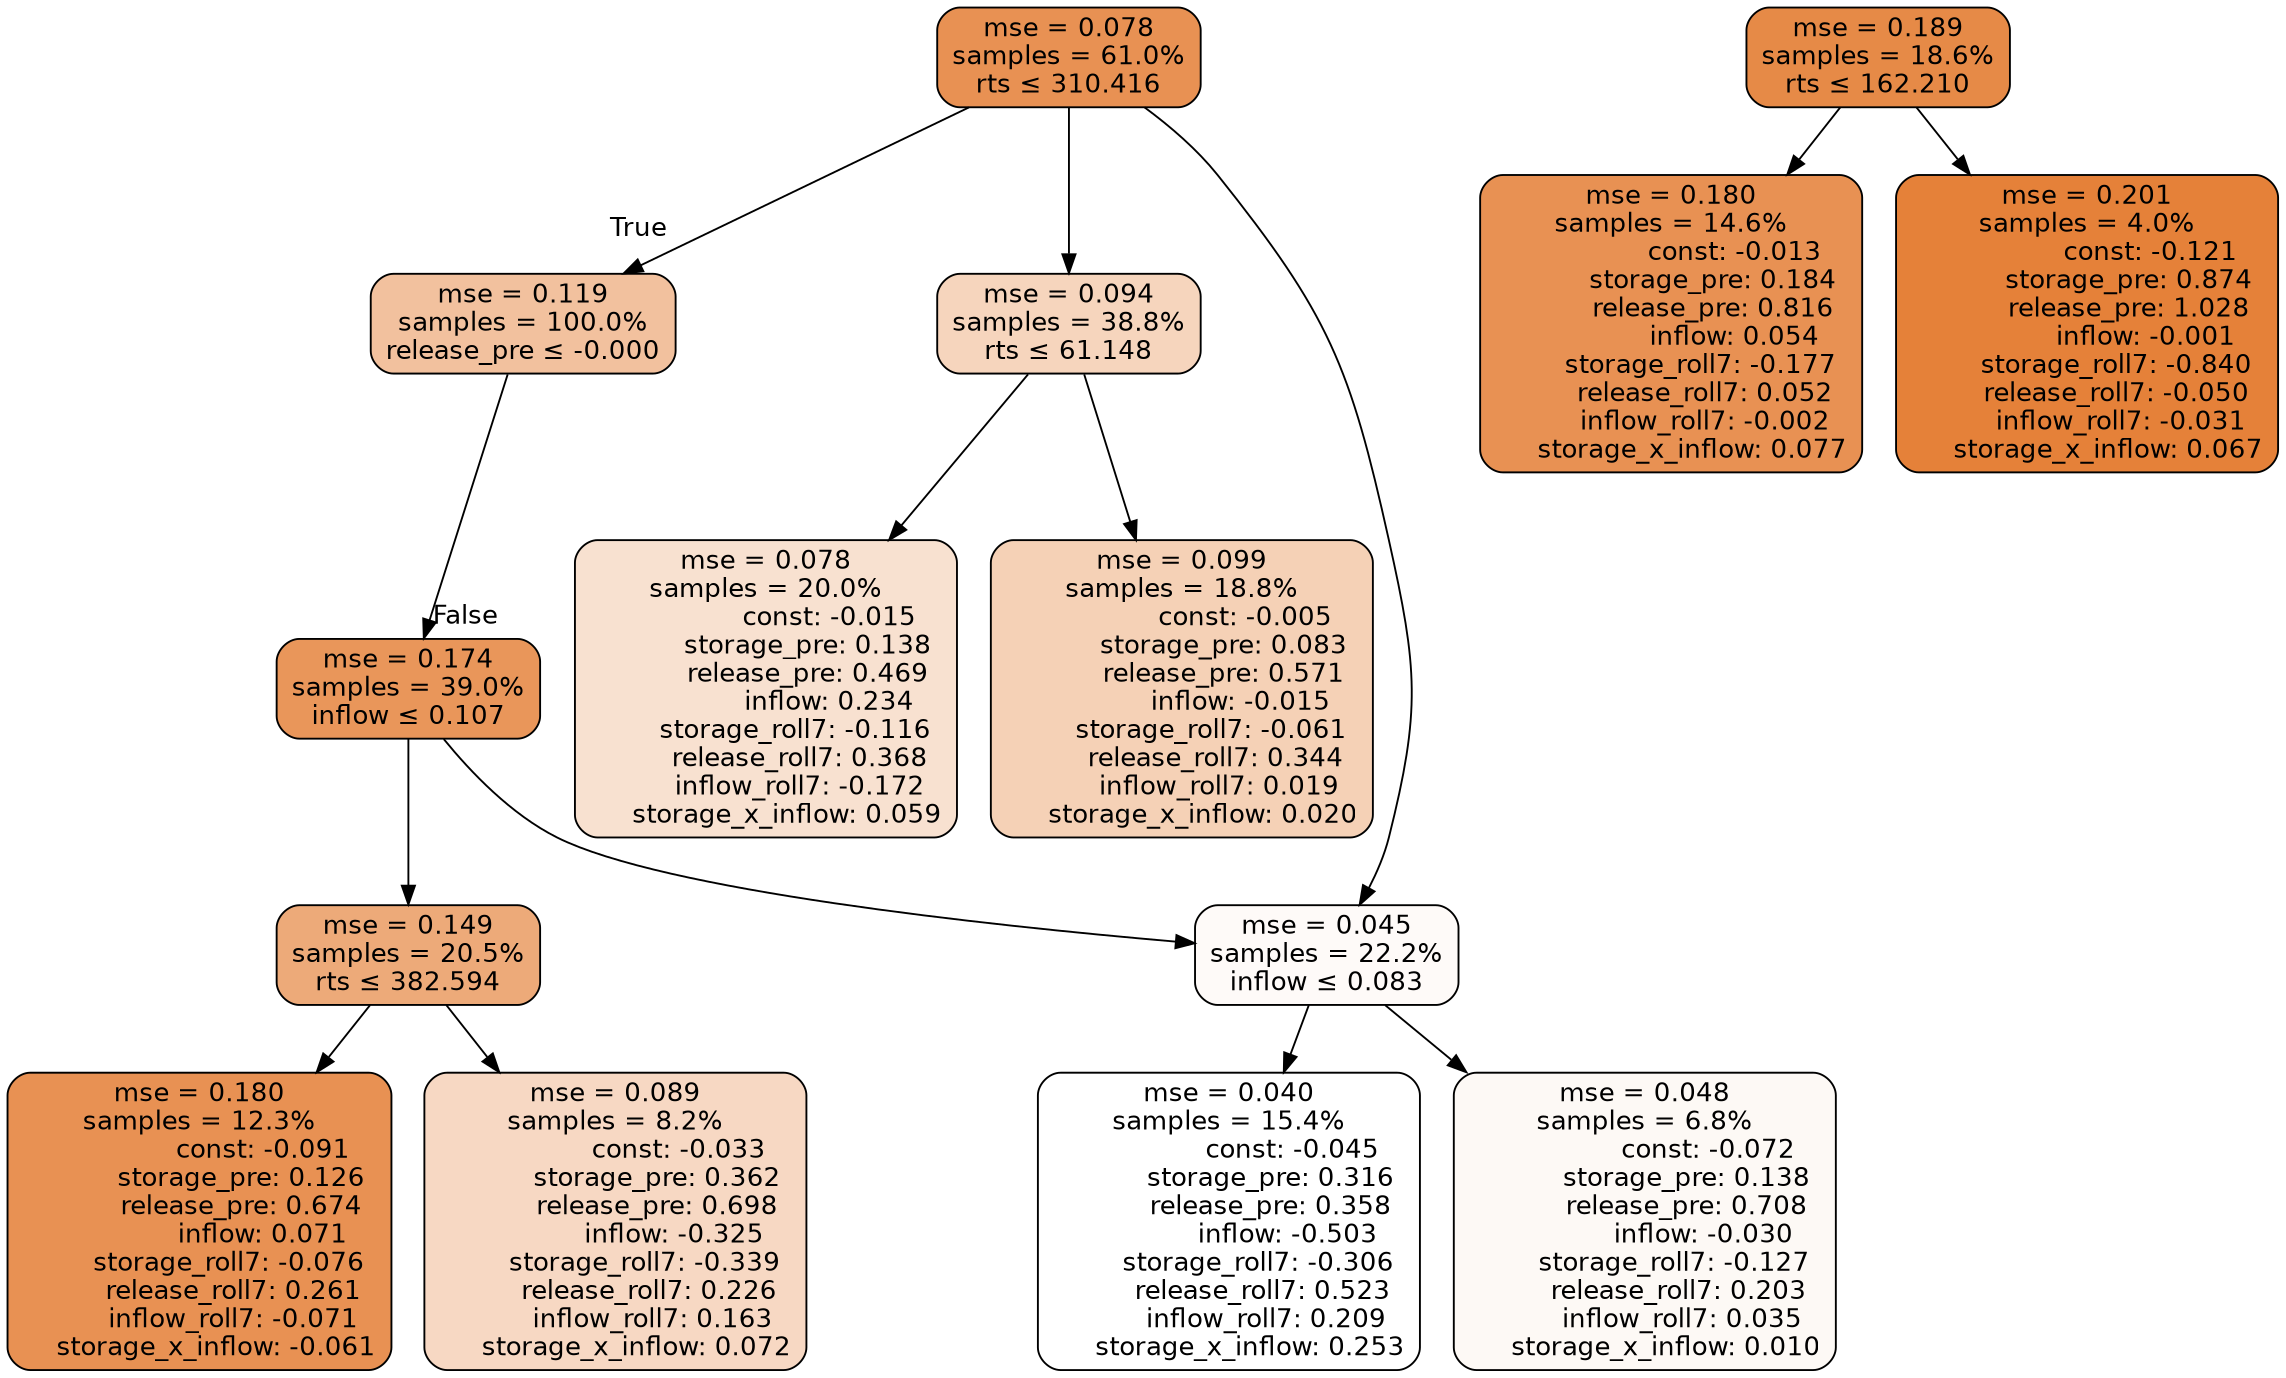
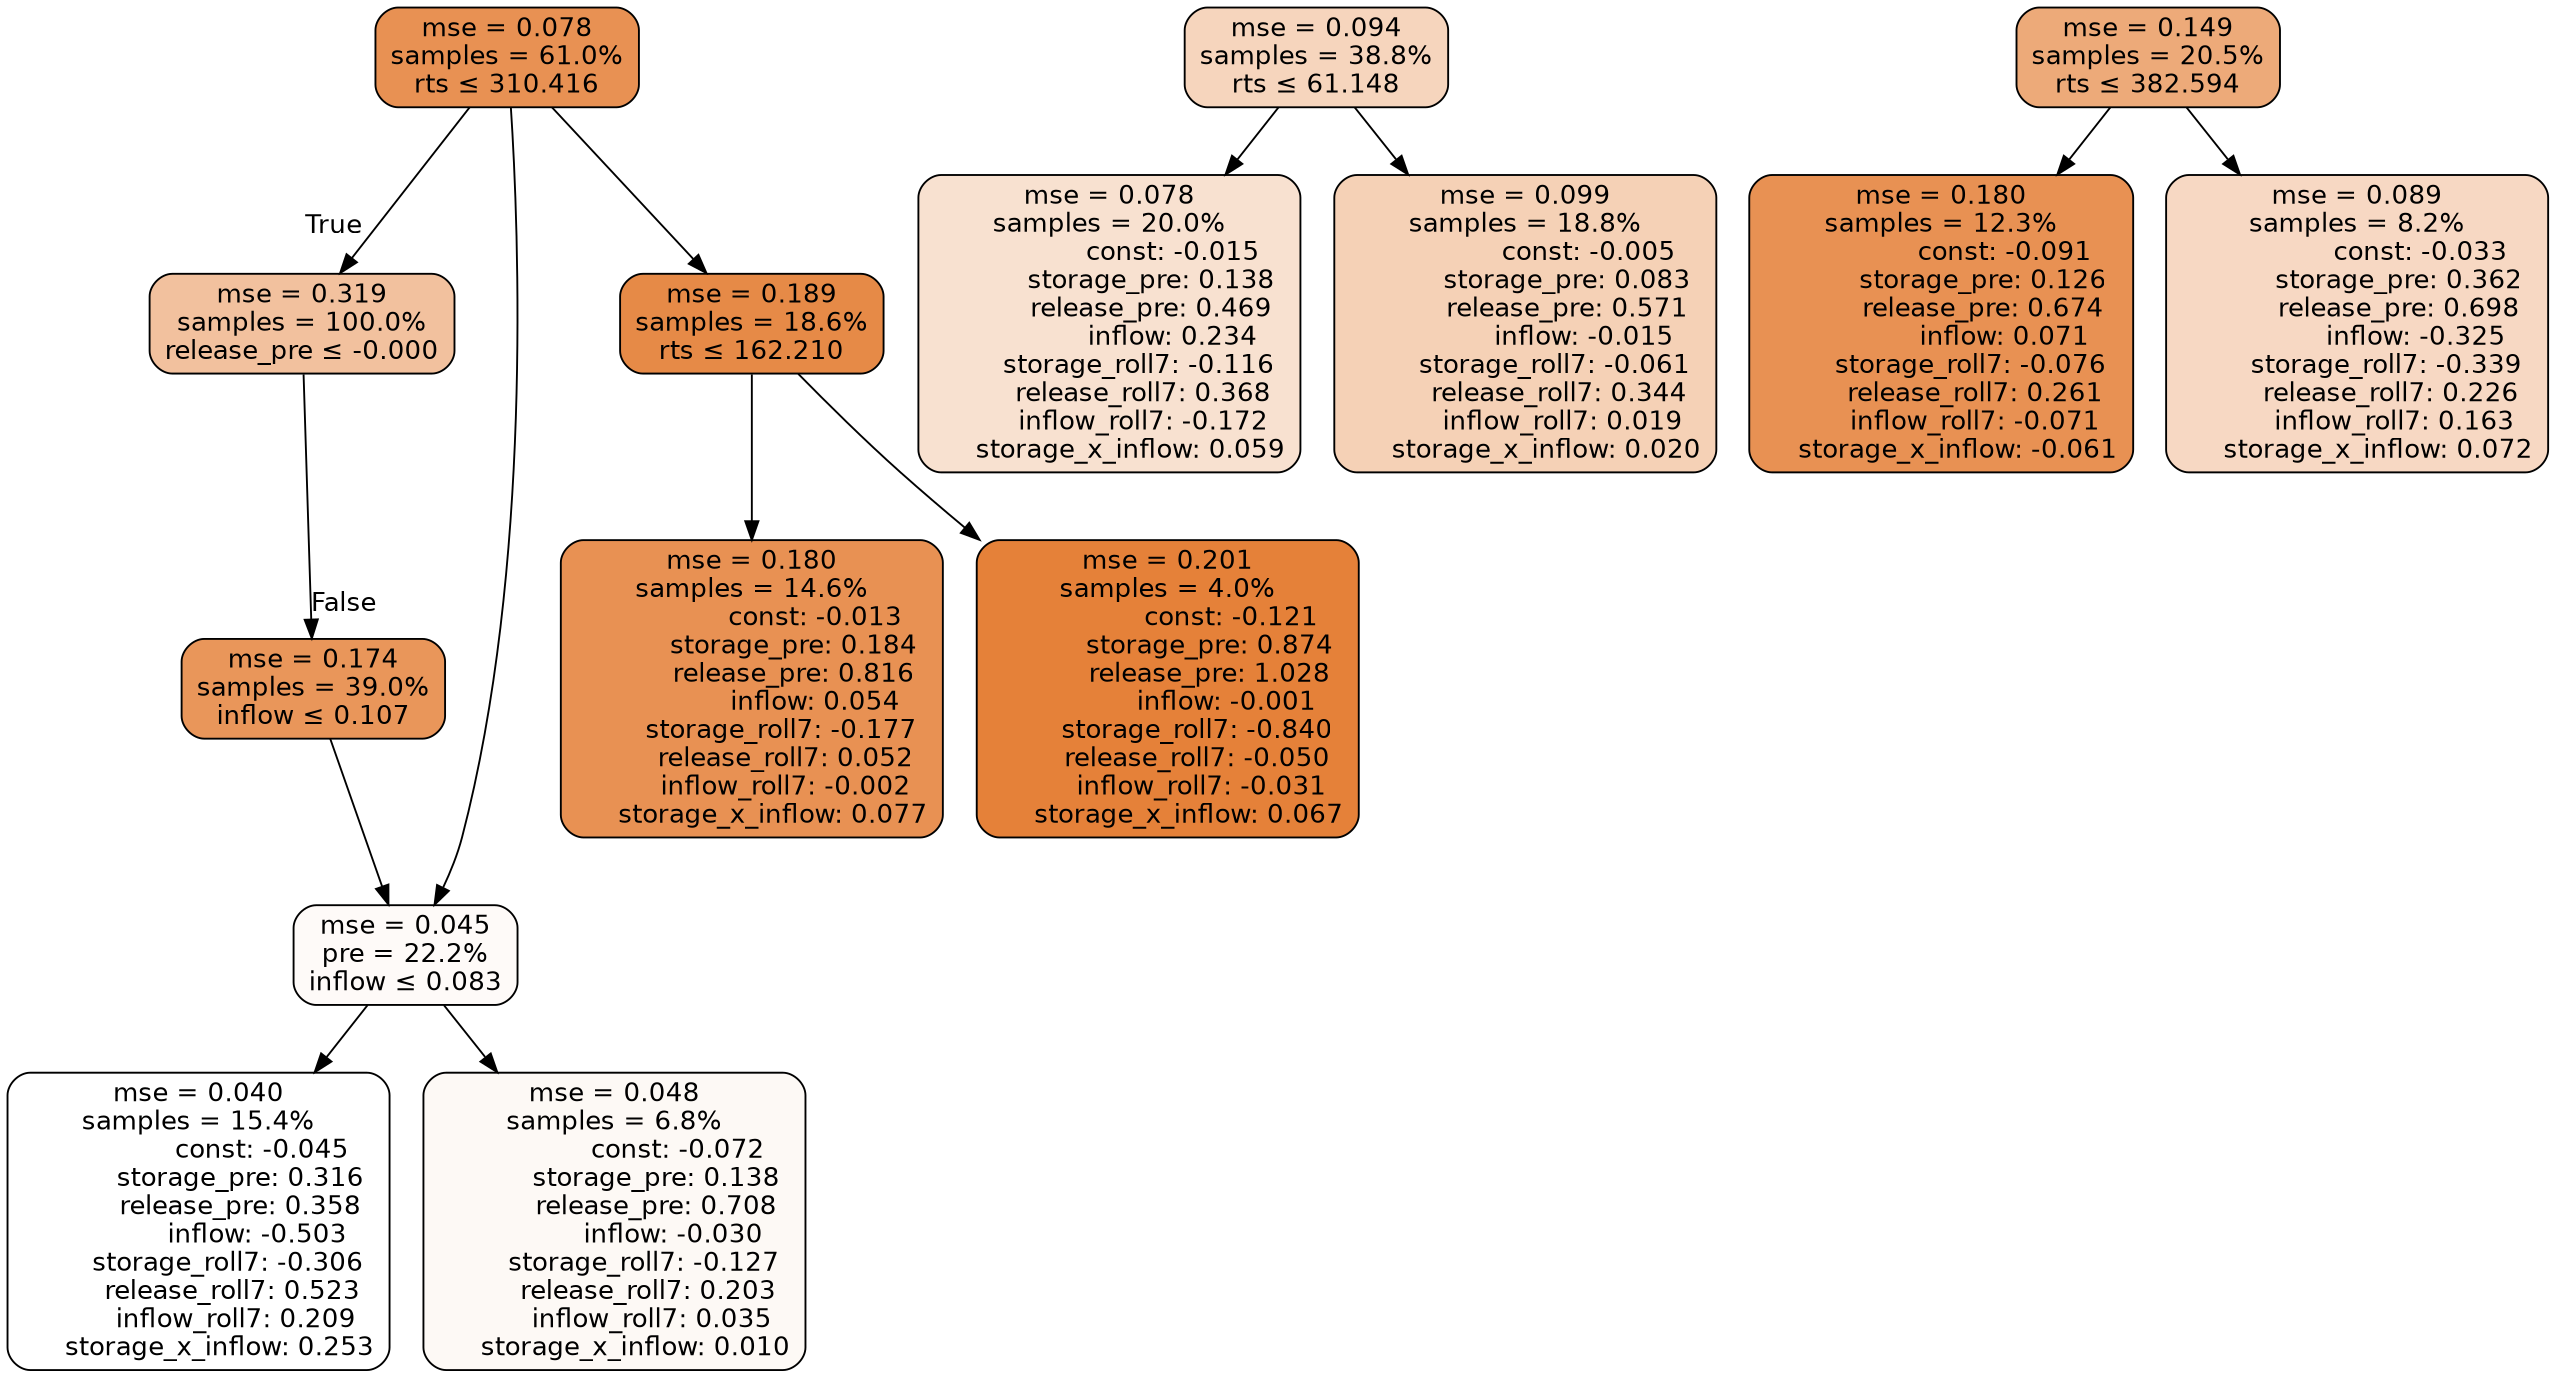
(1069, 181) -> (623, 183)
(523, 324) -> (302, 324)
(408, 812) -> none
(1327, 955) -> (406, 955)
